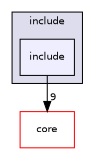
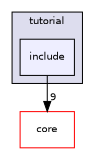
(47, 22) -> (47, 22)
